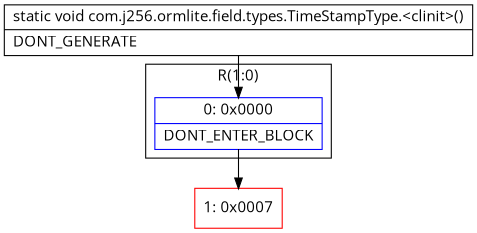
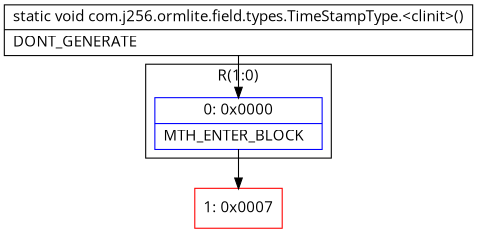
(238, 136) -> (234, 136)
